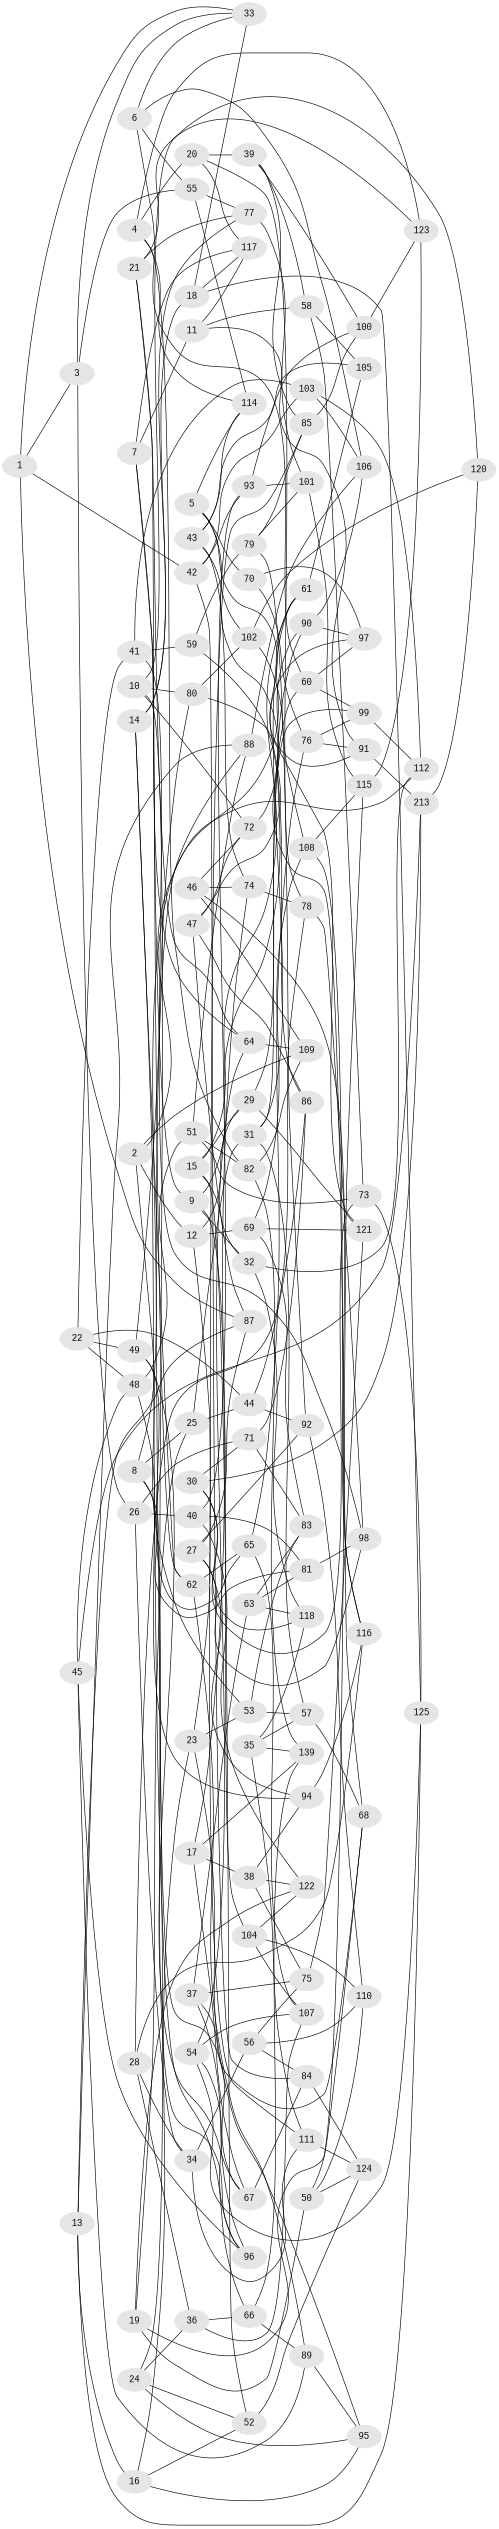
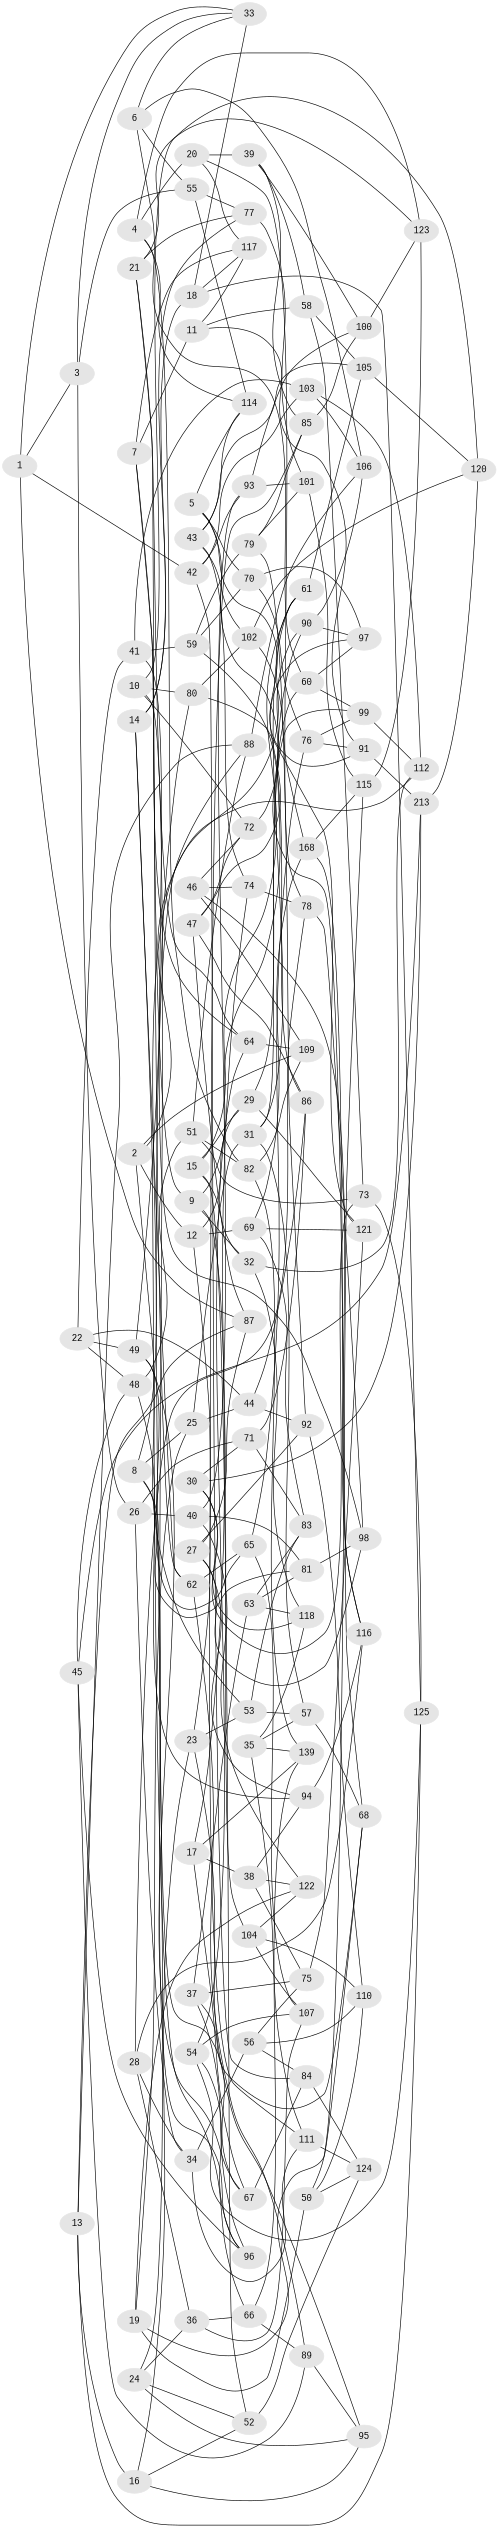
none -> (424, 421)
none -> (217, 617)
(307, 849) -> (307, 849)
